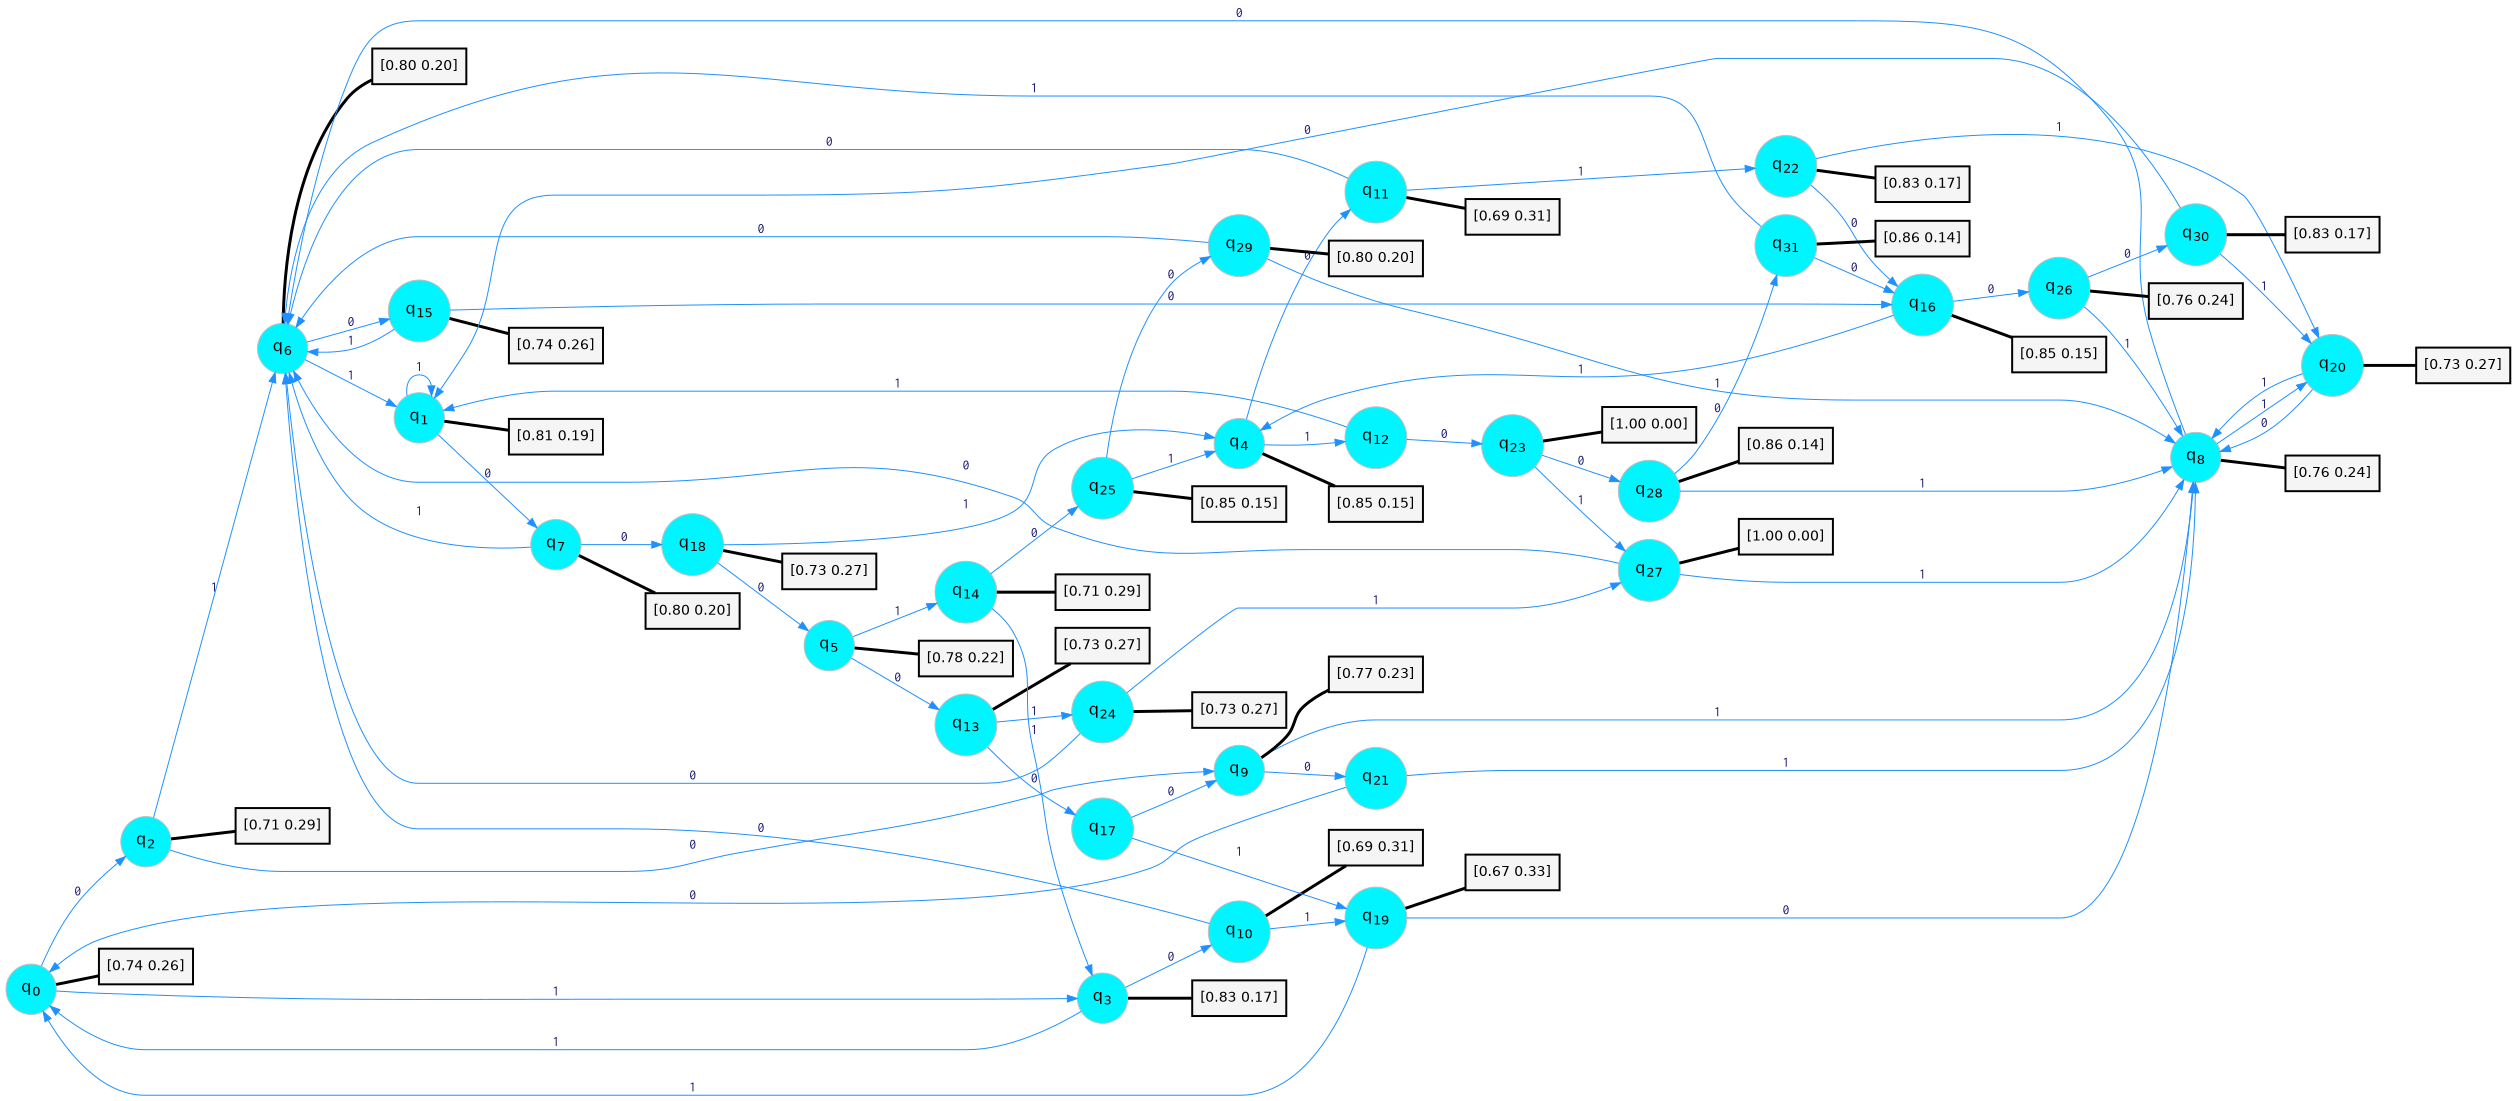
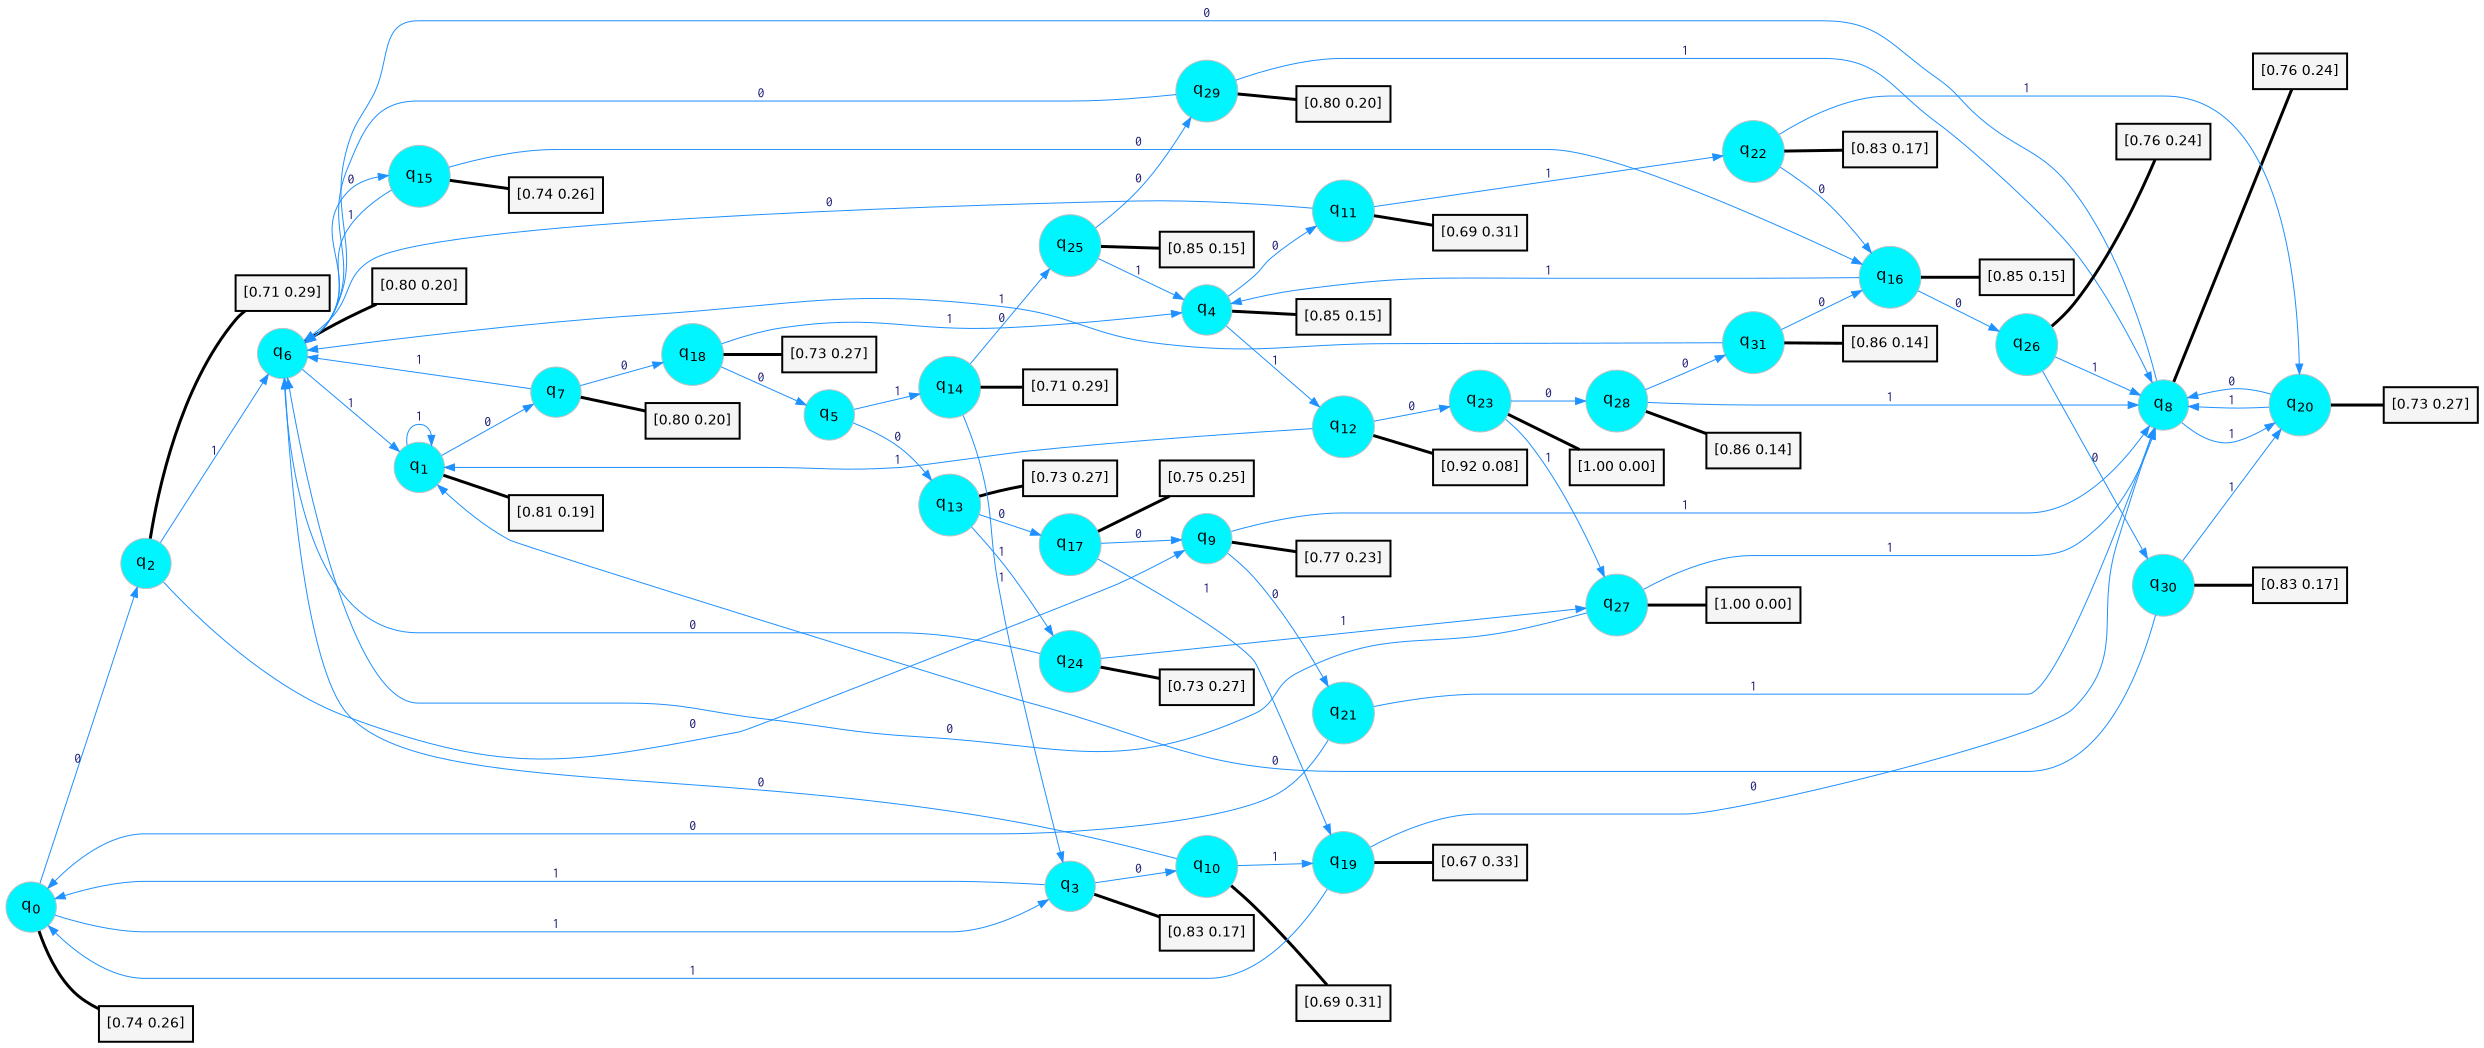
none -> (1480, 467)
none -> (1207, 478)
(966, 659) -> none
